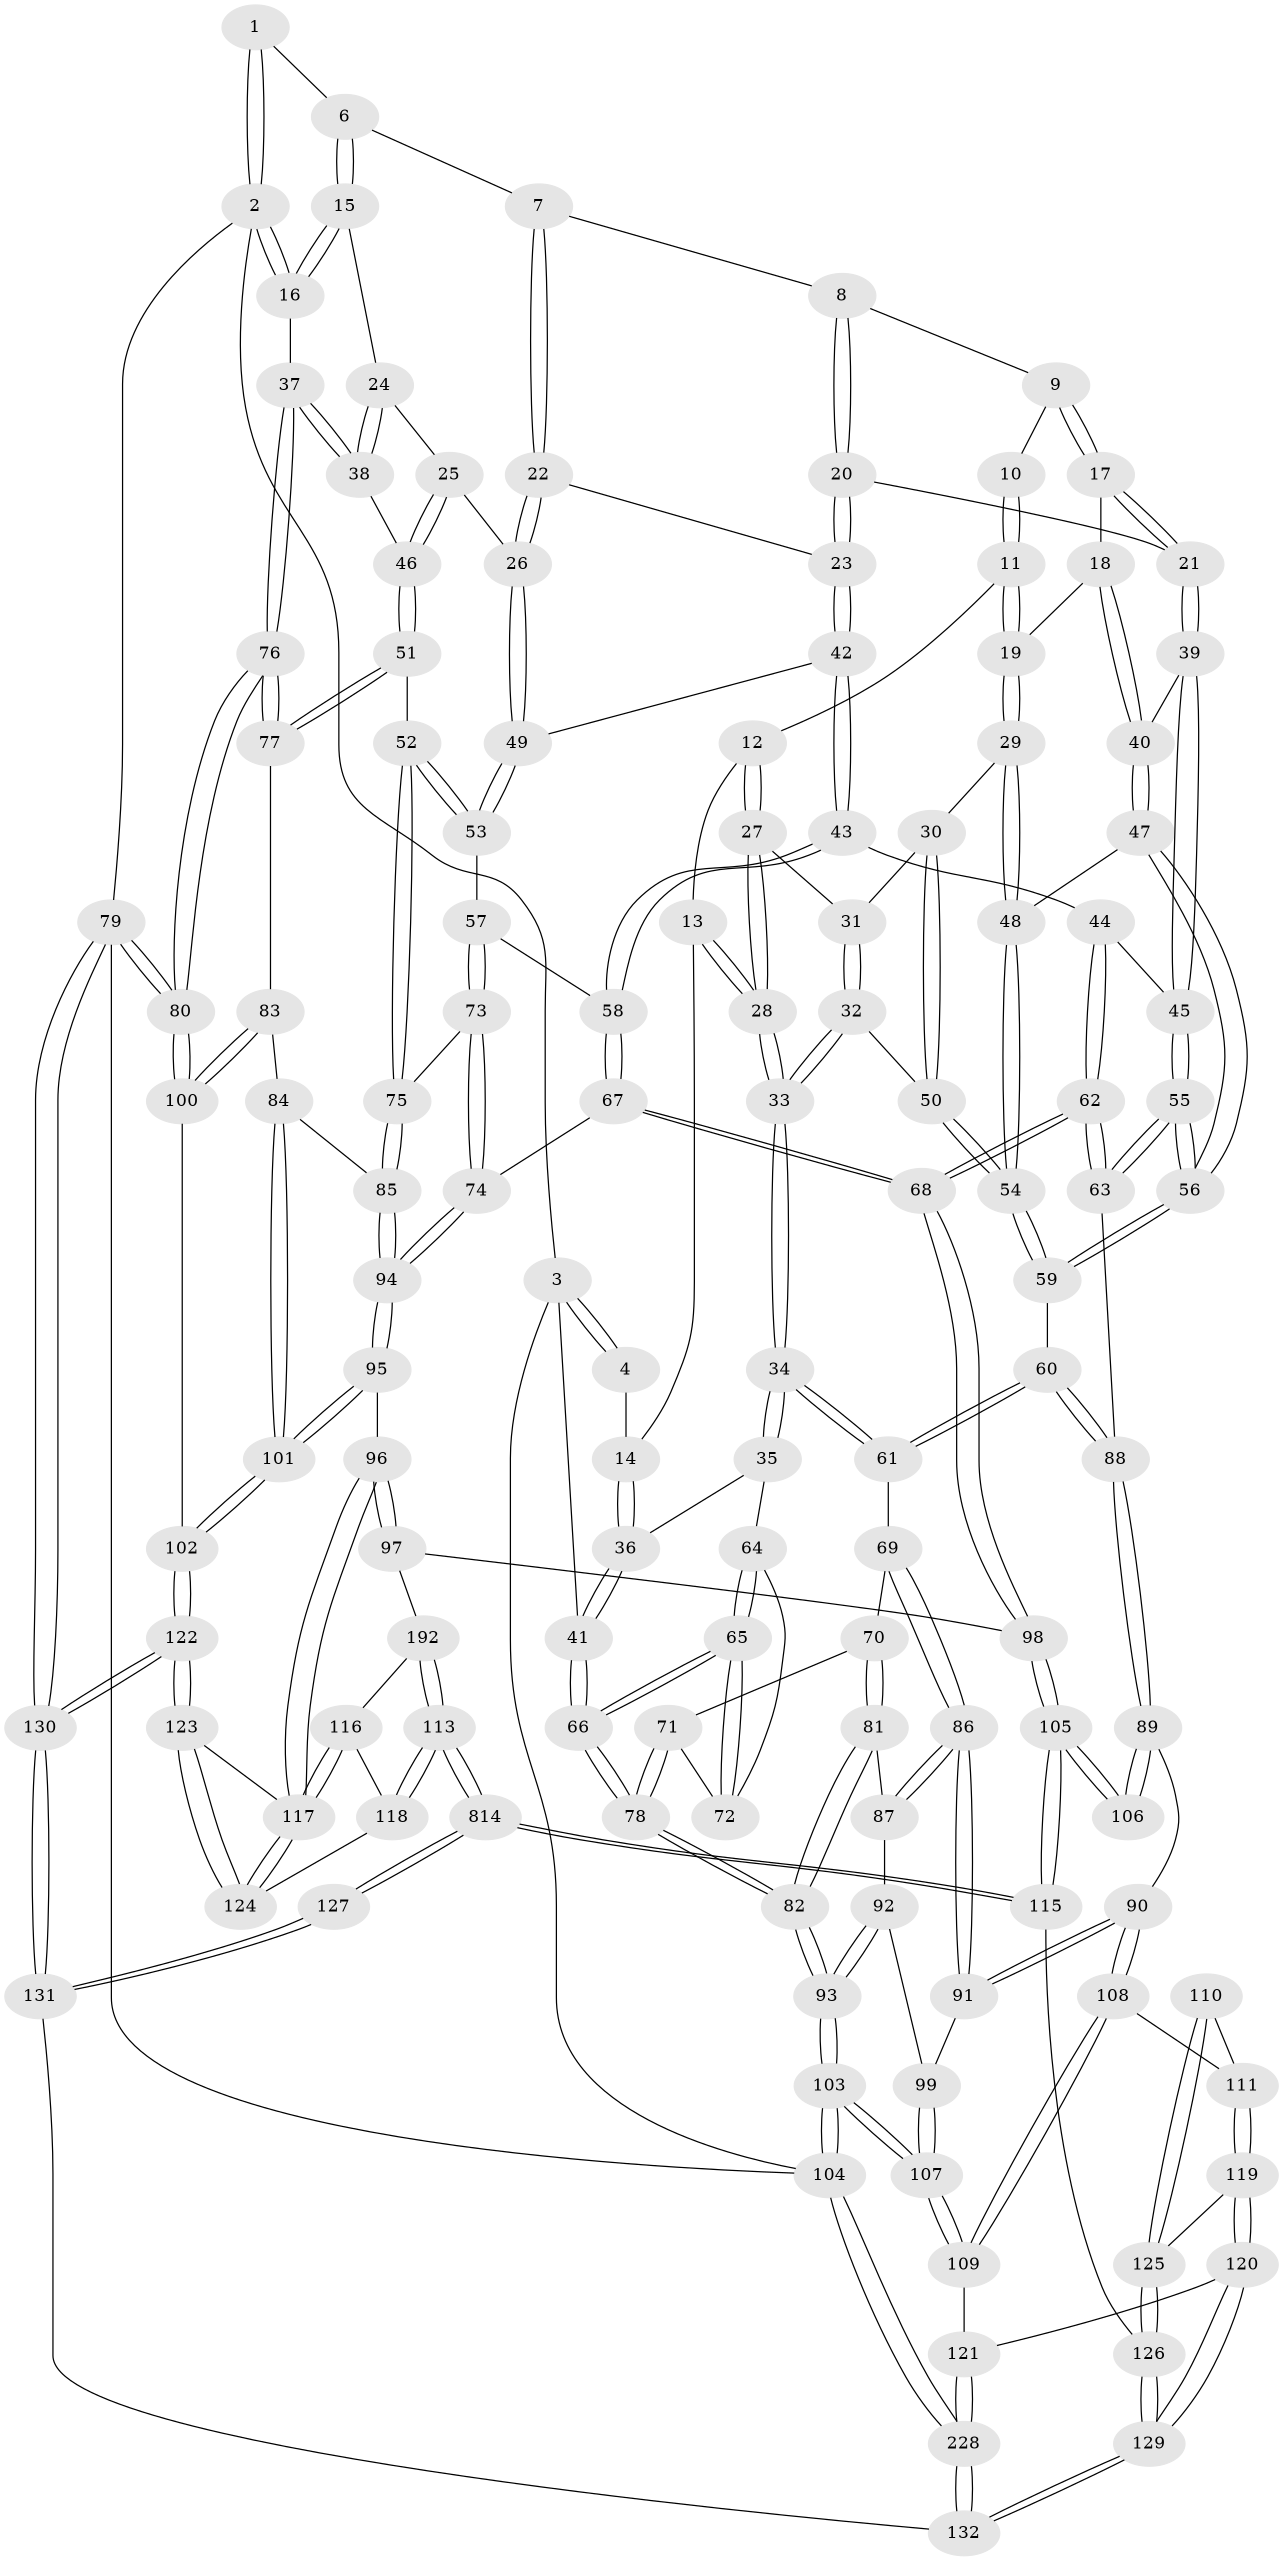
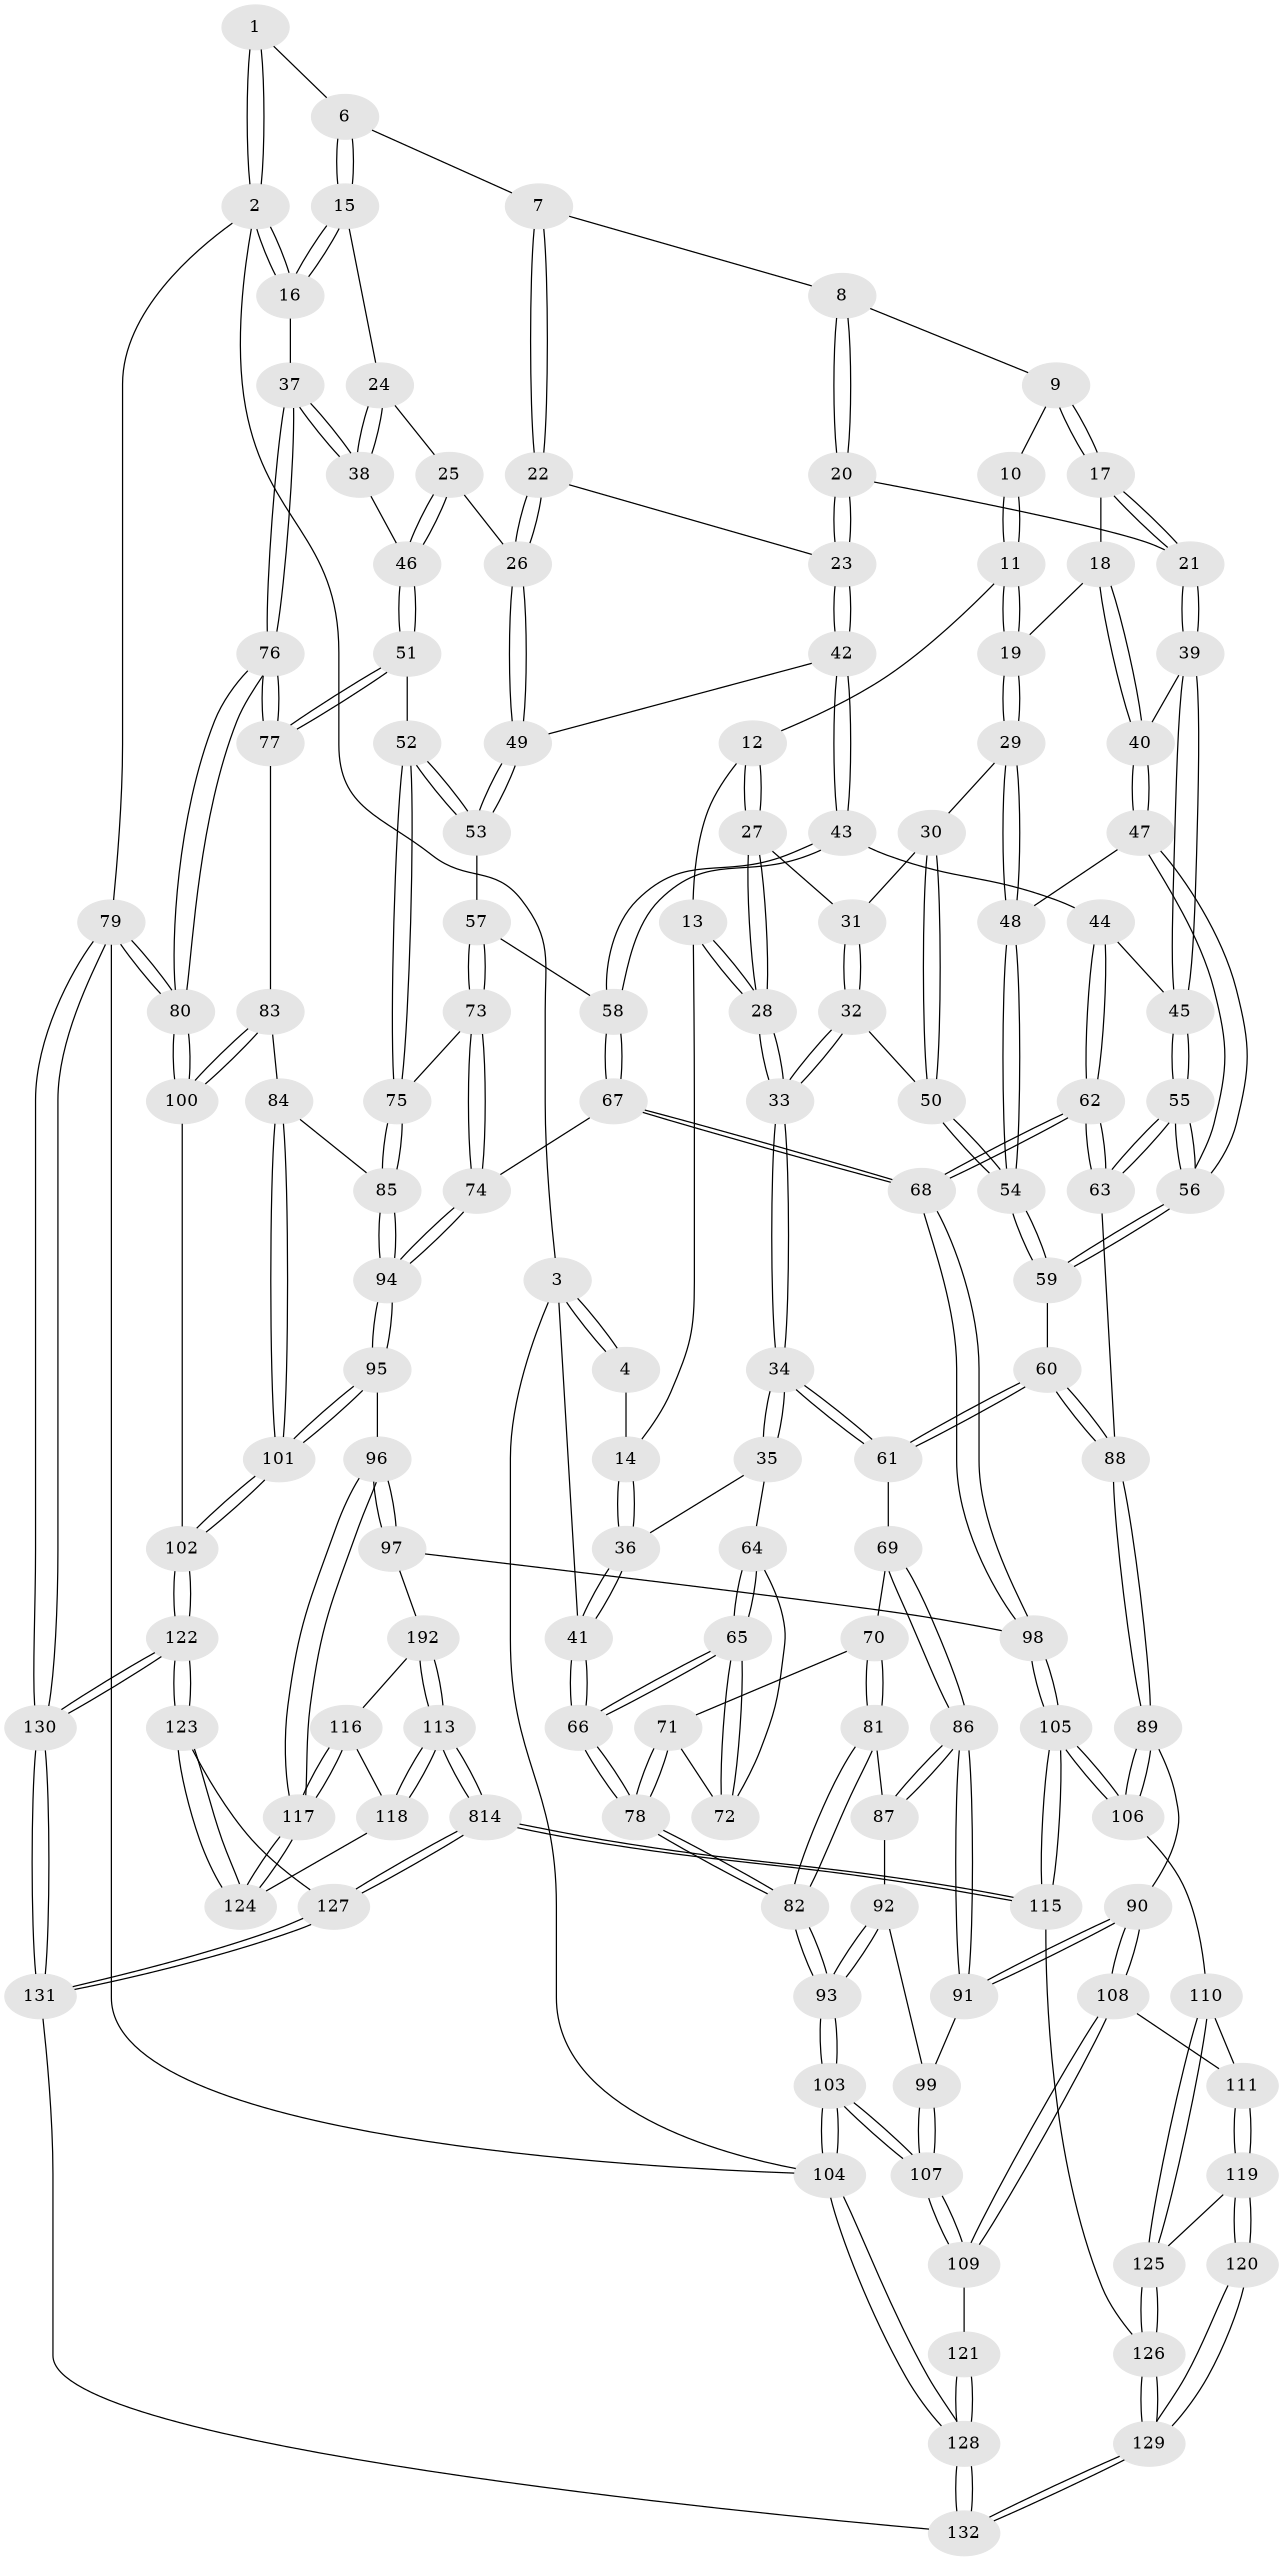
(241, 1772) -> (242, 1828)
none -> (1189, 1899)
(1107, 2316) -> none
(964, 2444) -> (964, 2444)
